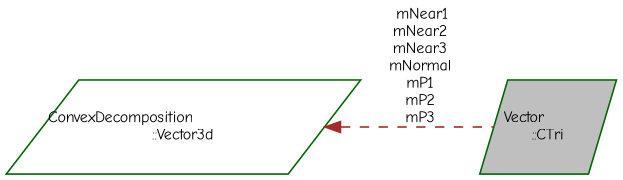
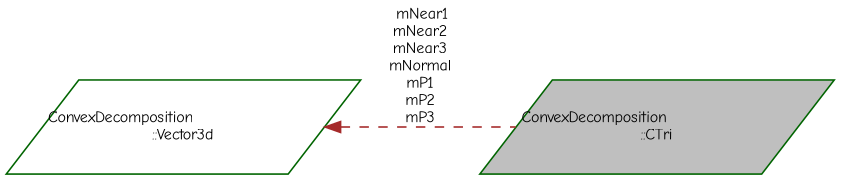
(548, 127) -> (657, 127)
